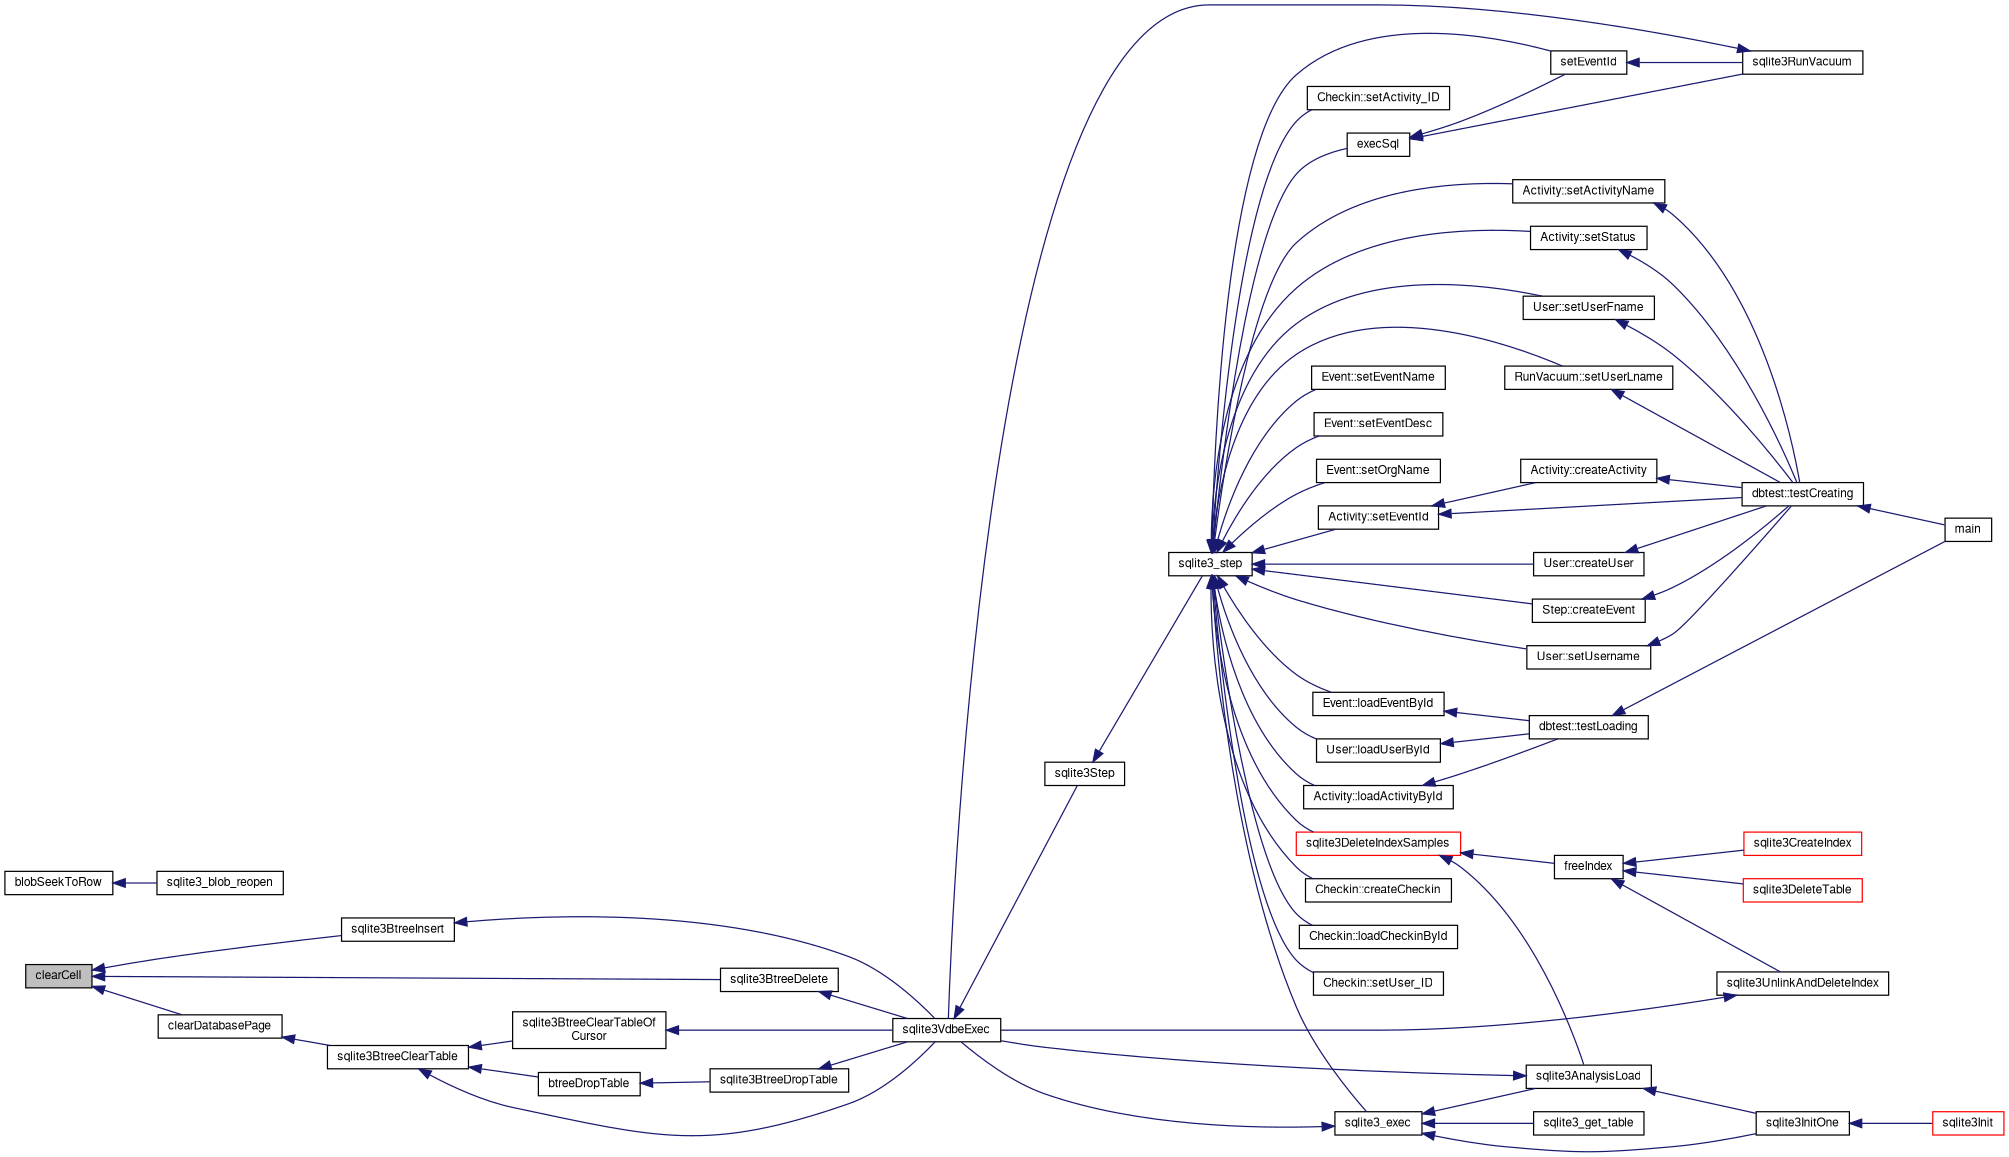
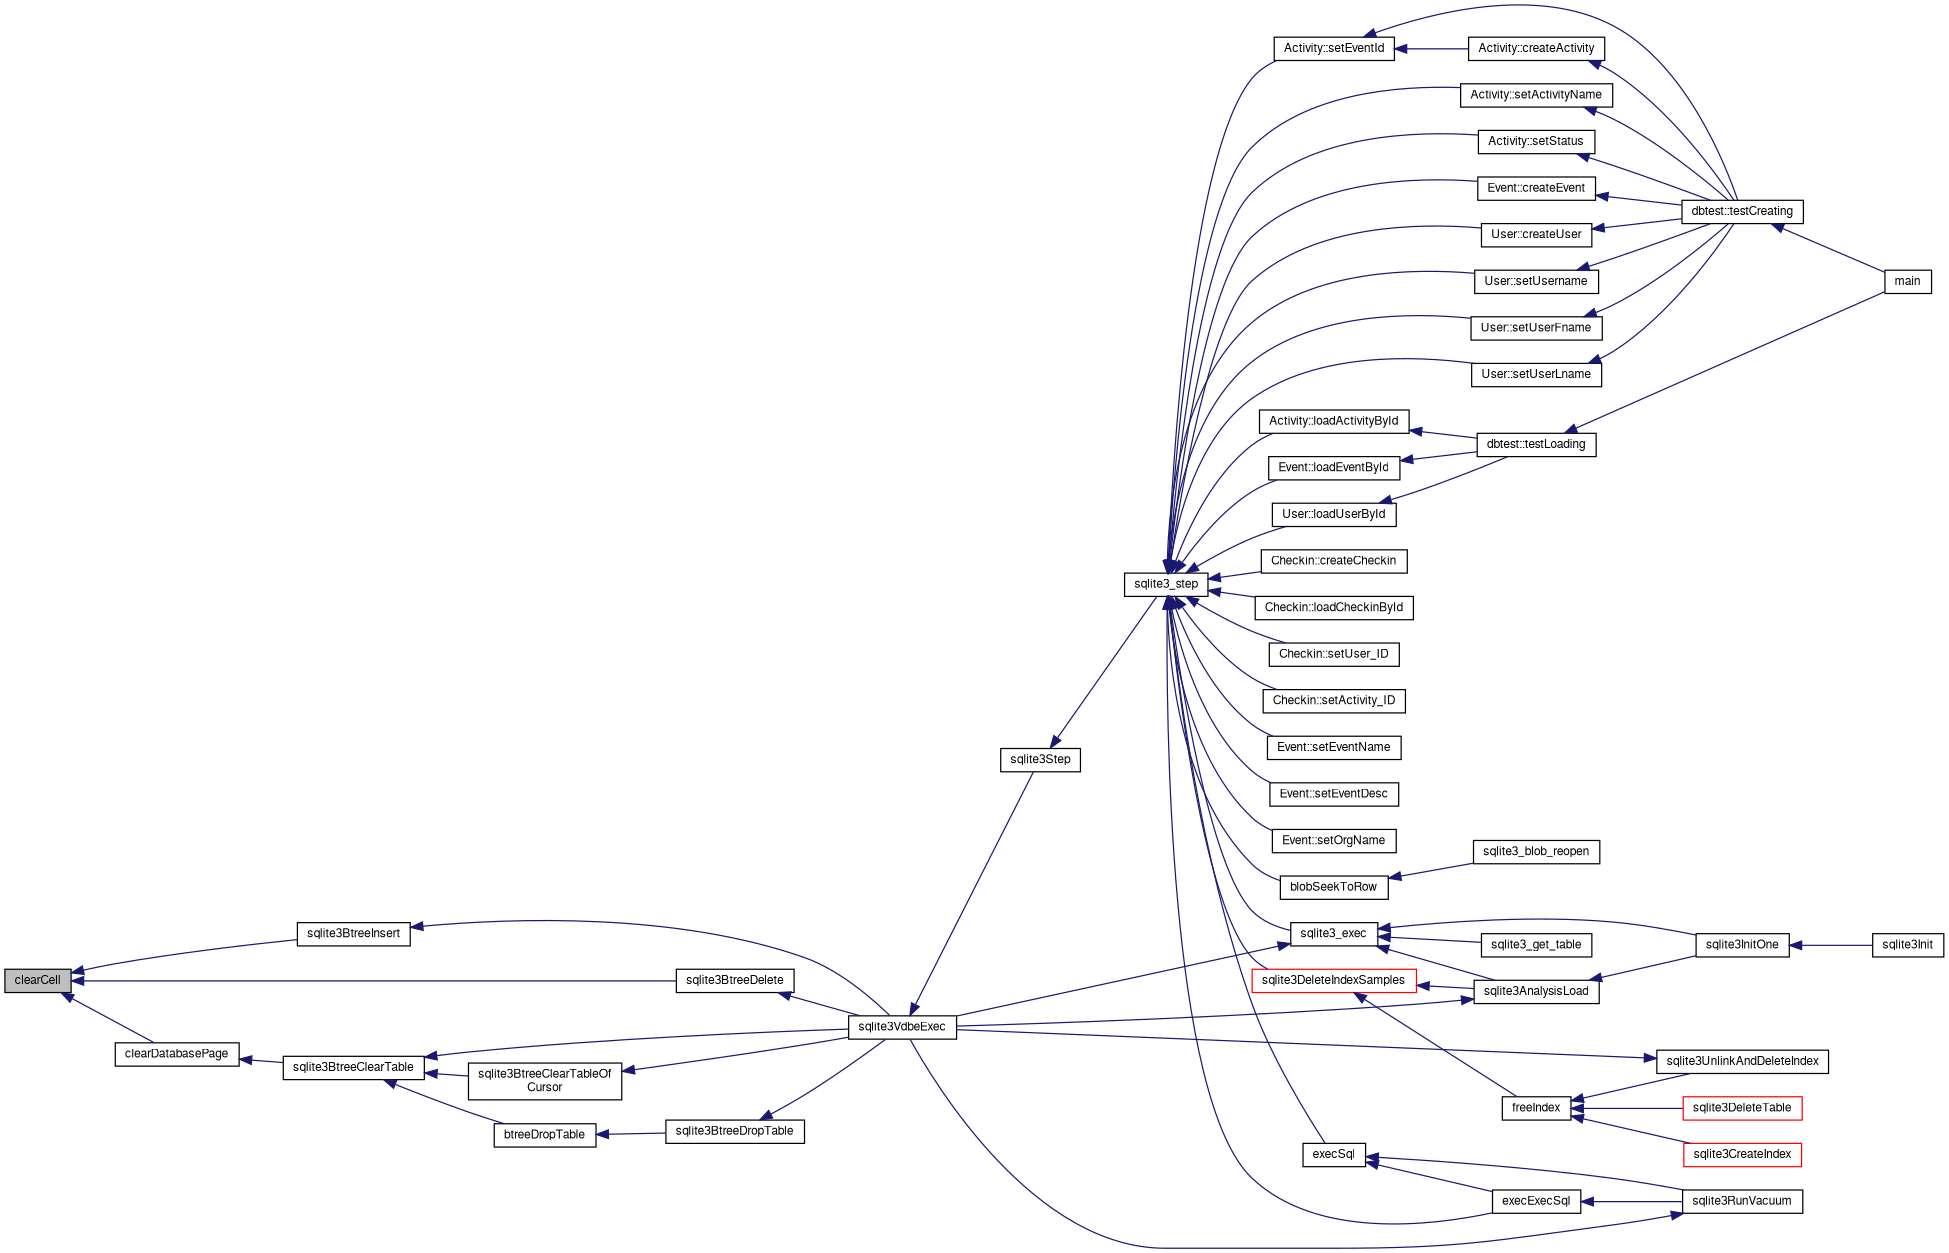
(1589, 63) -> (1537, 1202)
(1589, 378) -> (1537, 375)
(1589, 611) -> (1537, 189)
none -> (1221, 823)
(1968, 1123) -> (1908, 945)
